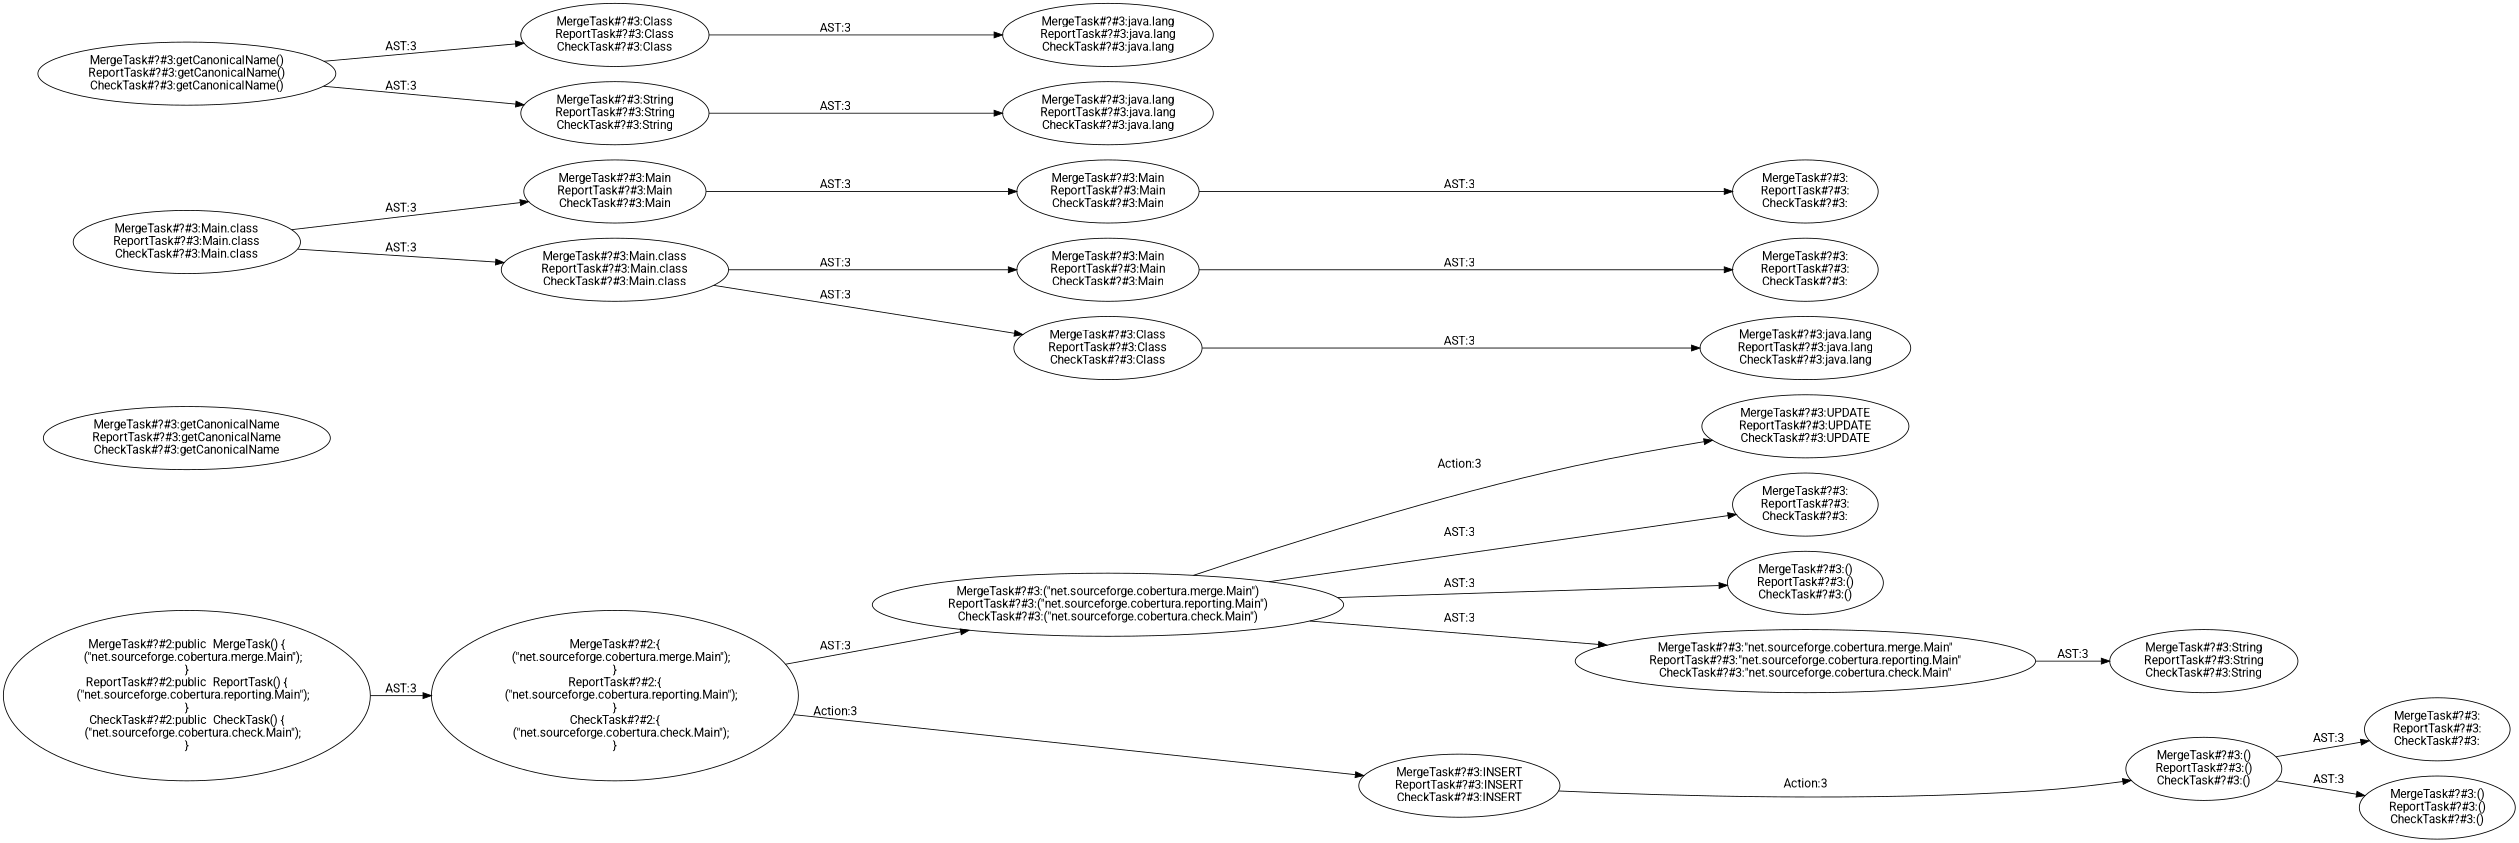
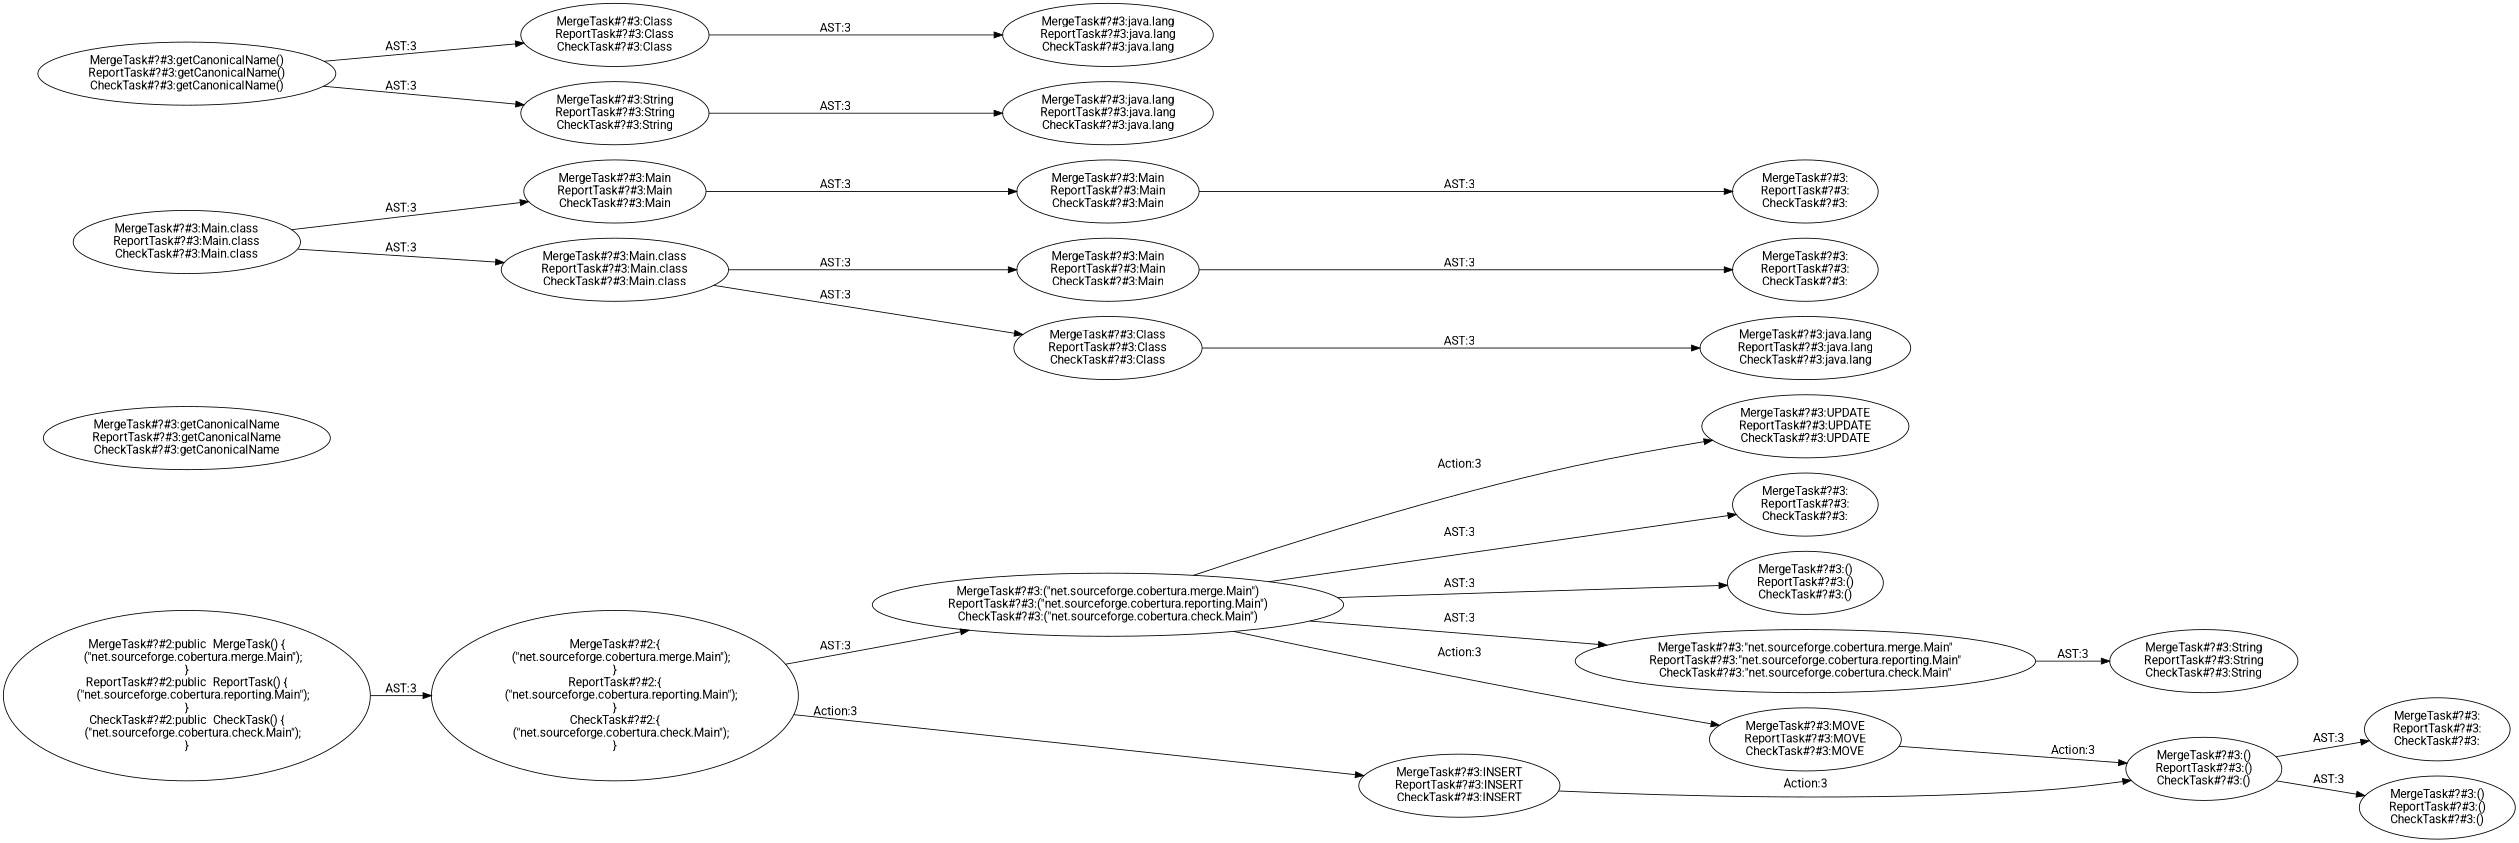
none -> (1805, 739)
